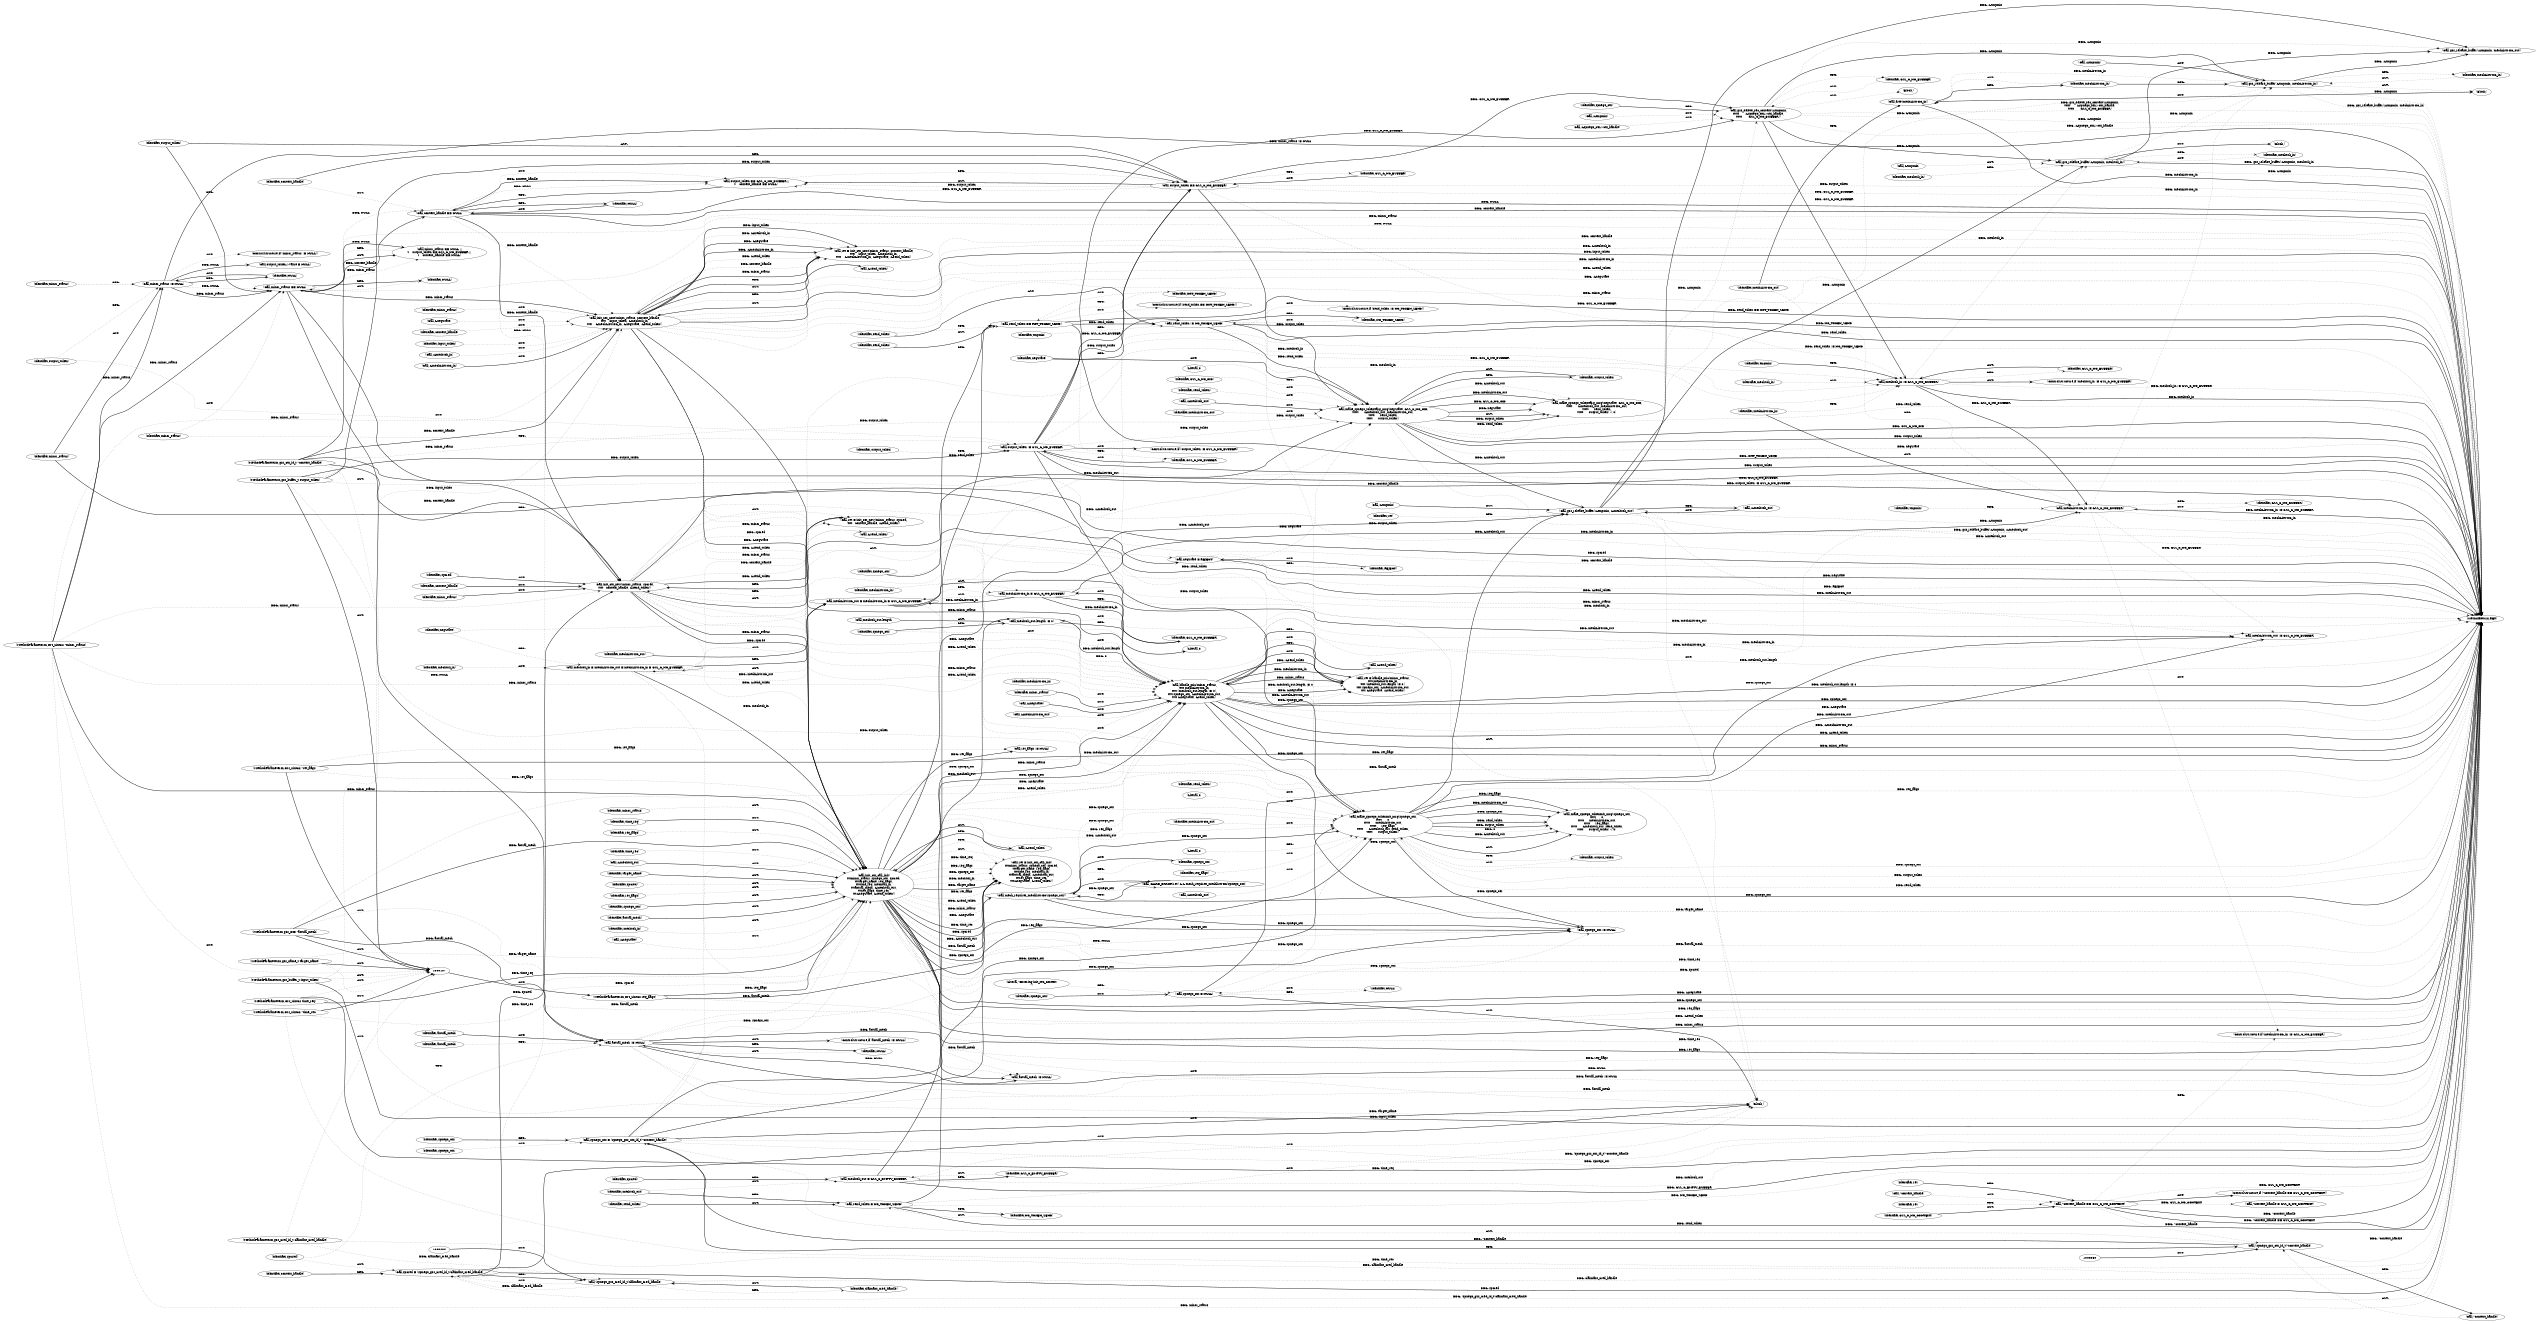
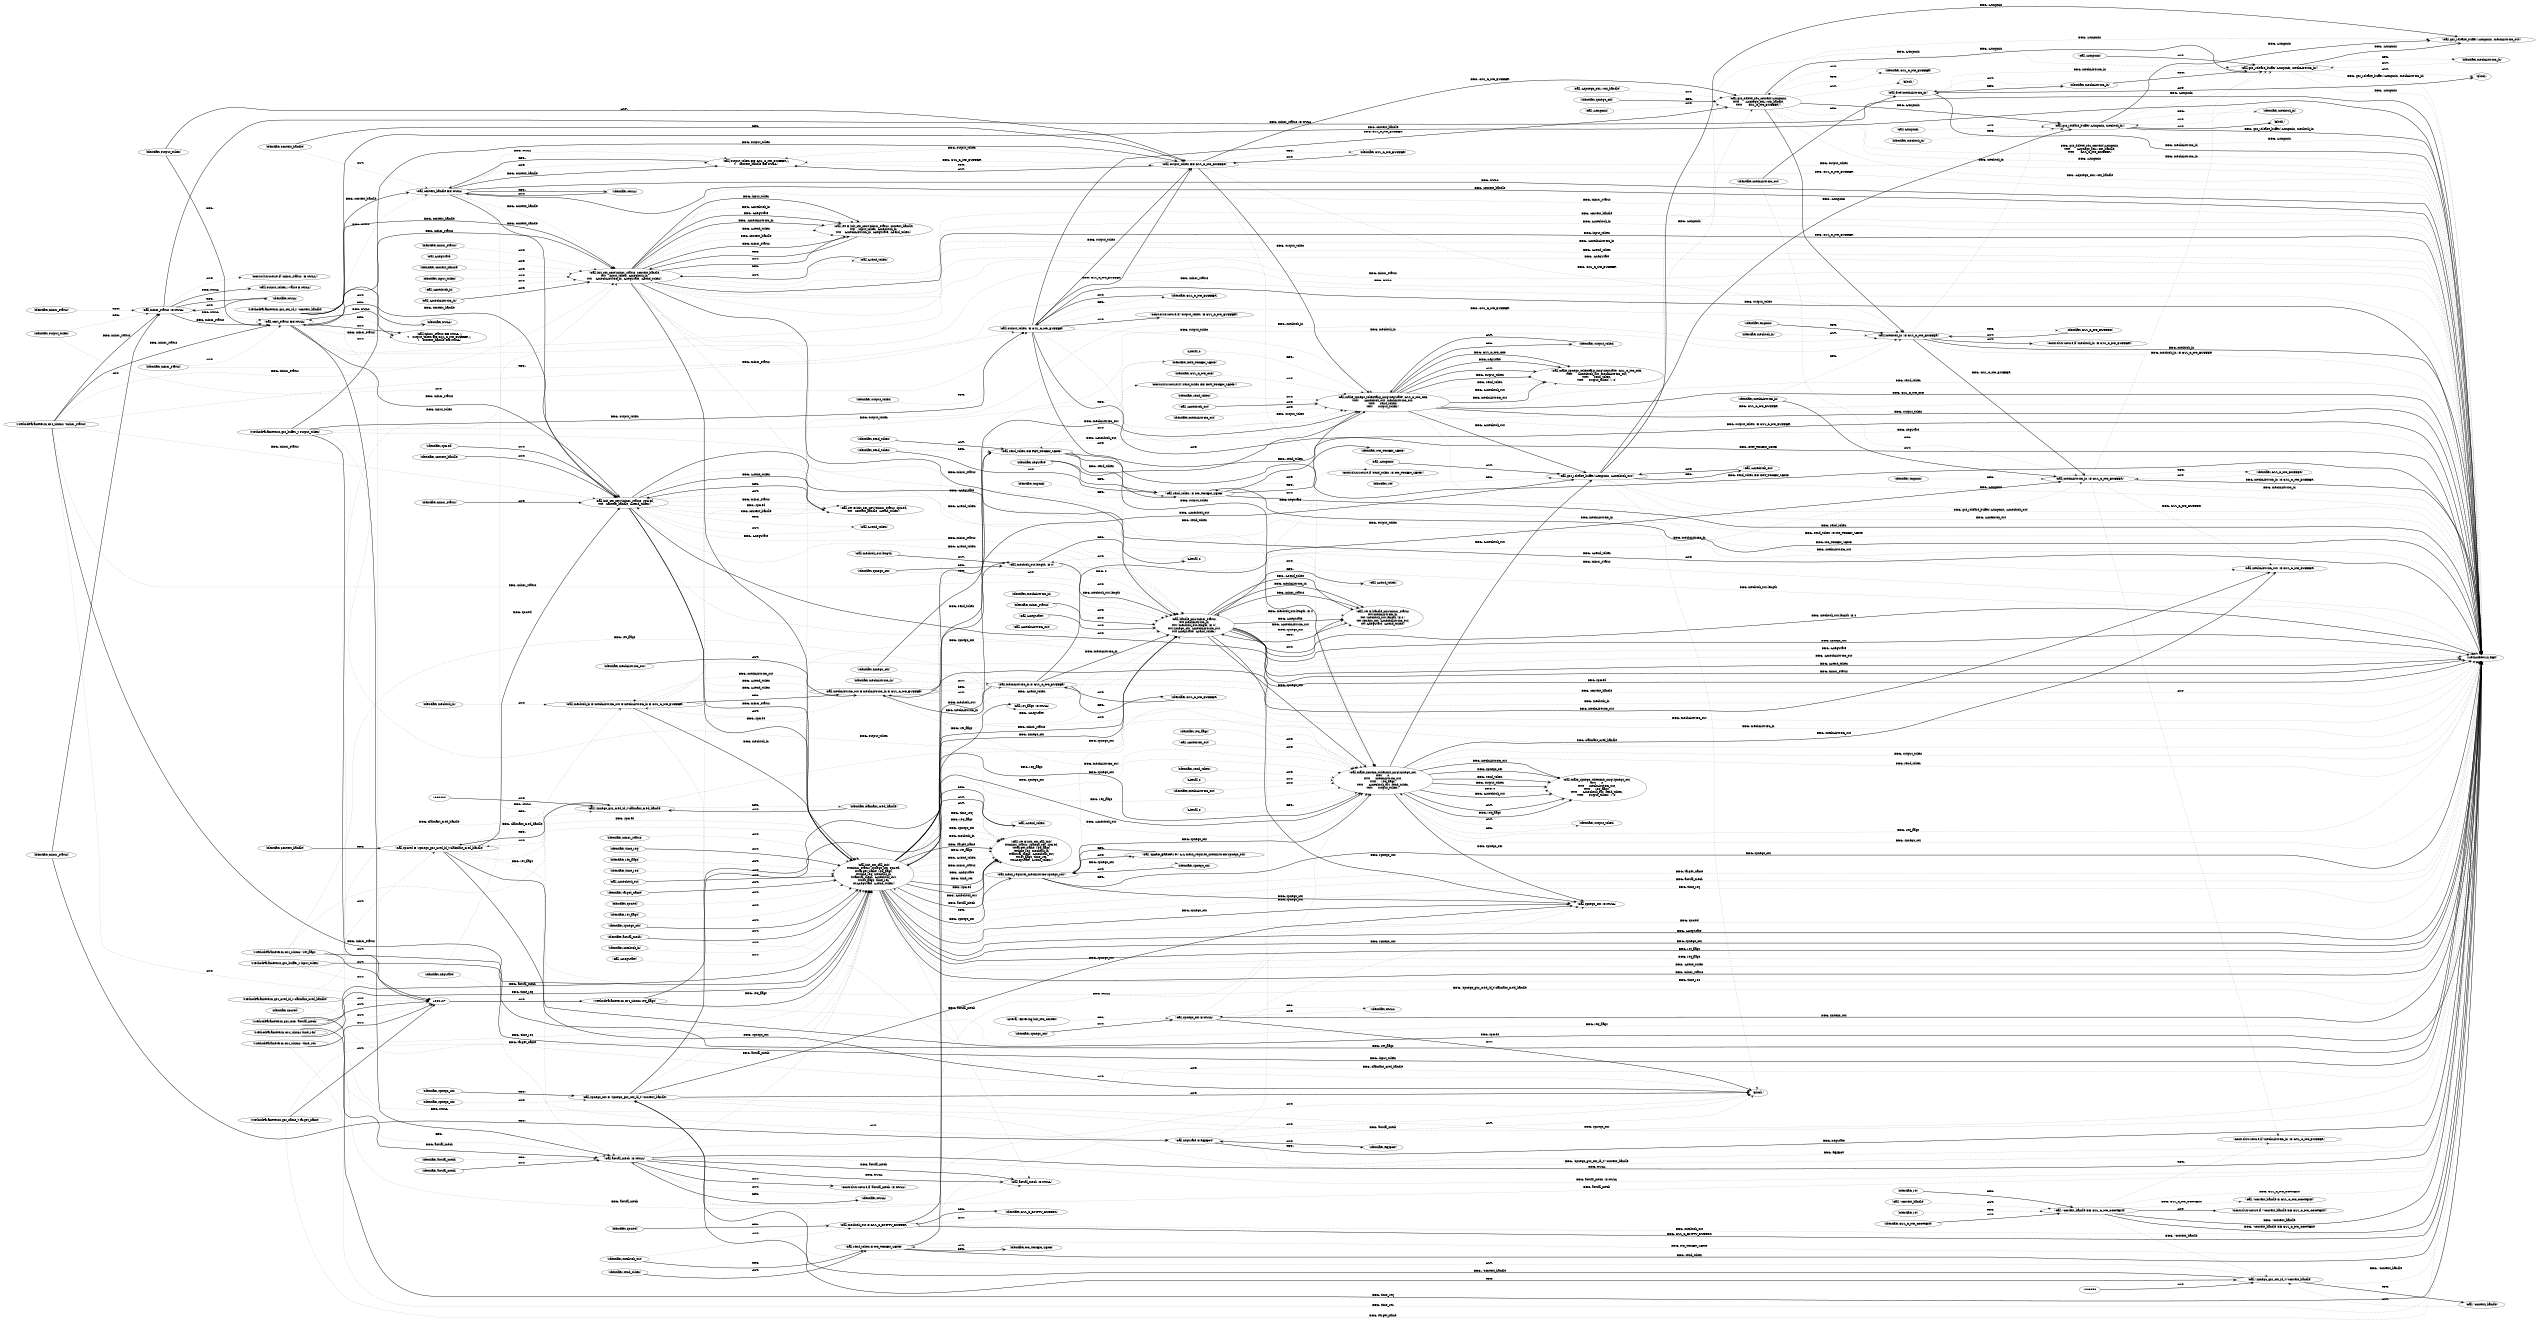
(285, 287) -> (285, 322)
(1668, 778) -> (1996, 1017)
